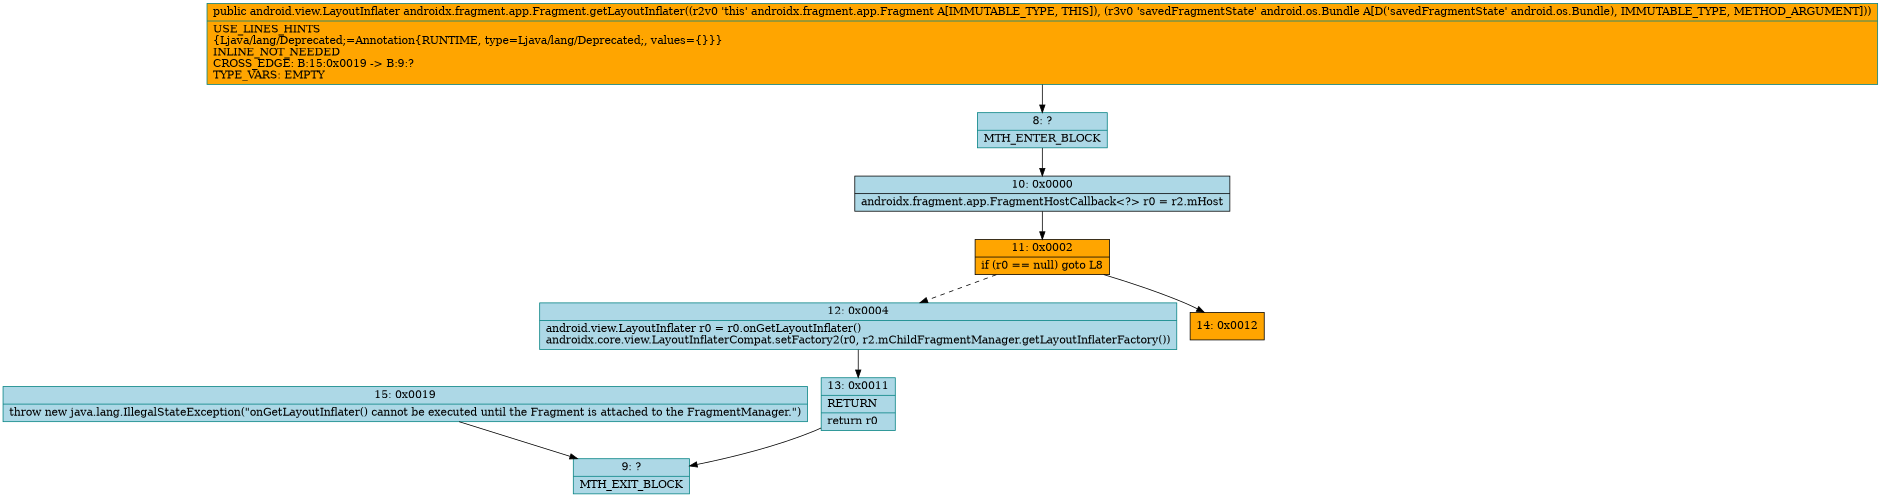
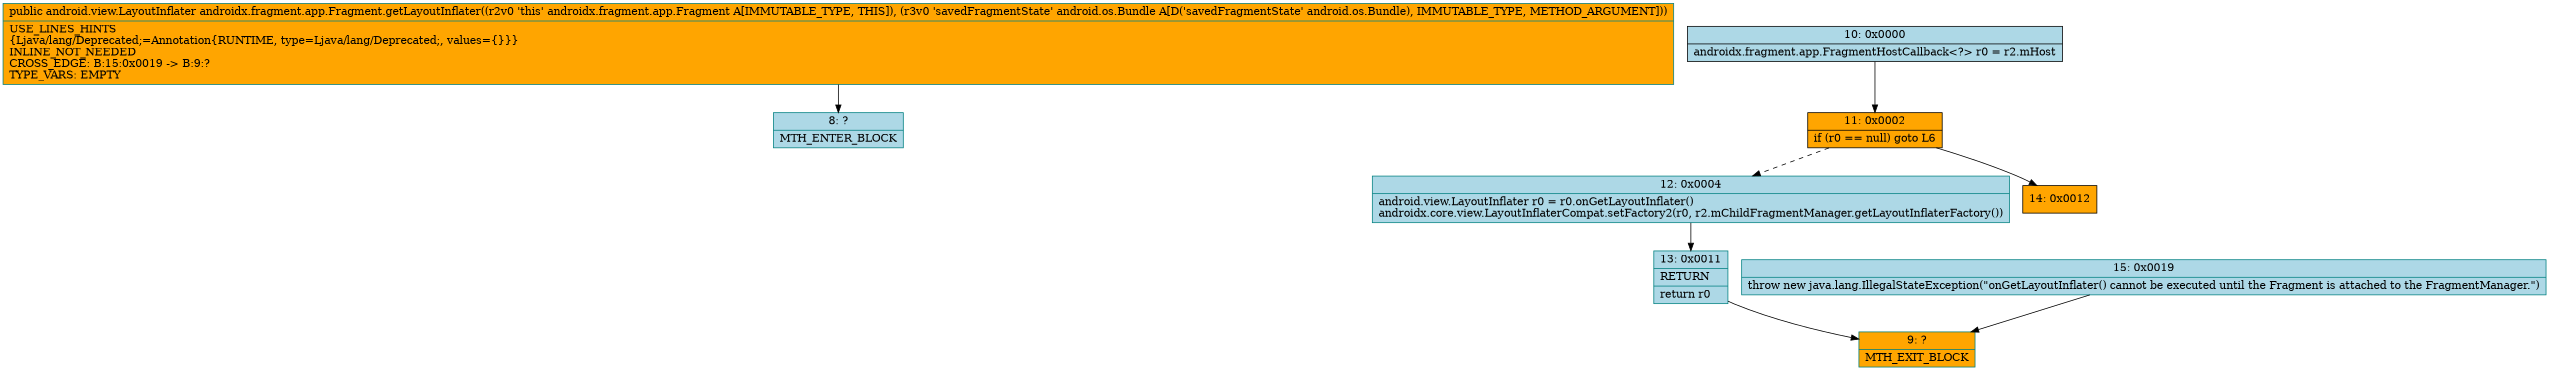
(1042, 158) -> none
(1042, 265) -> (1875, 139)
(631, 476) -> (1917, 349)
